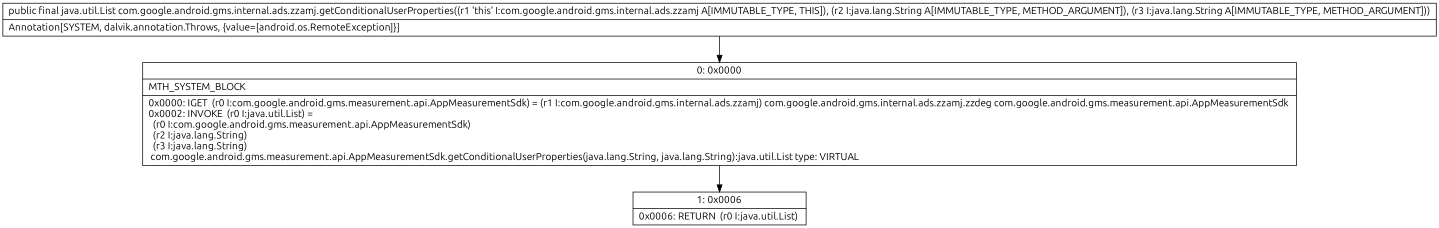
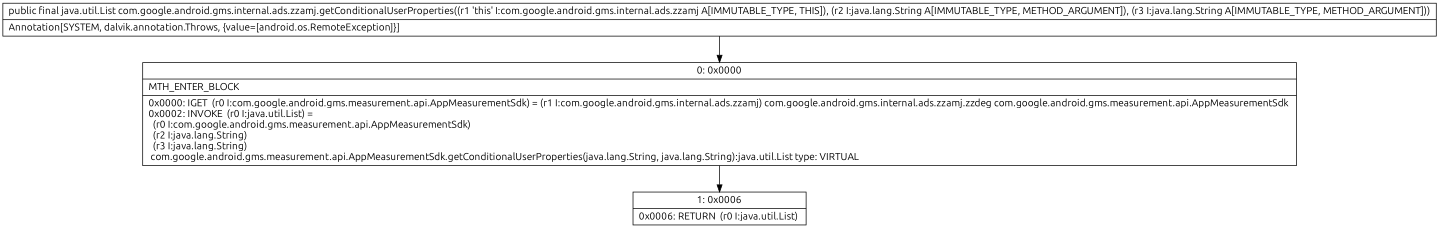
(197, 87) -> (194, 87)
